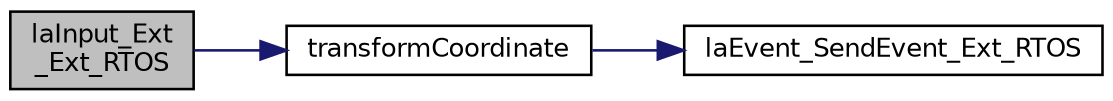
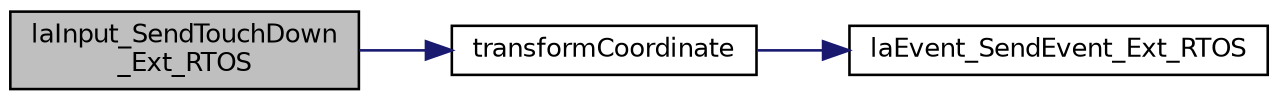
(102, 50) -> (185, 50)
